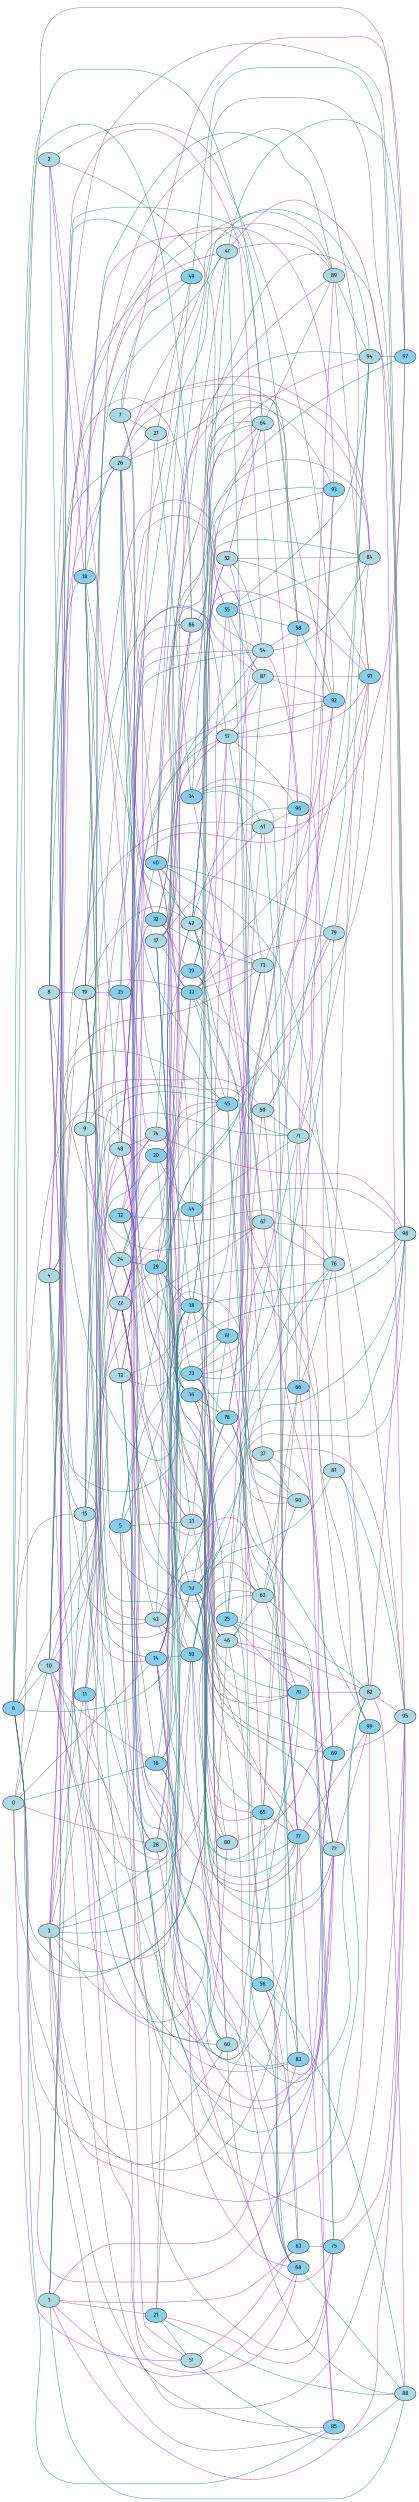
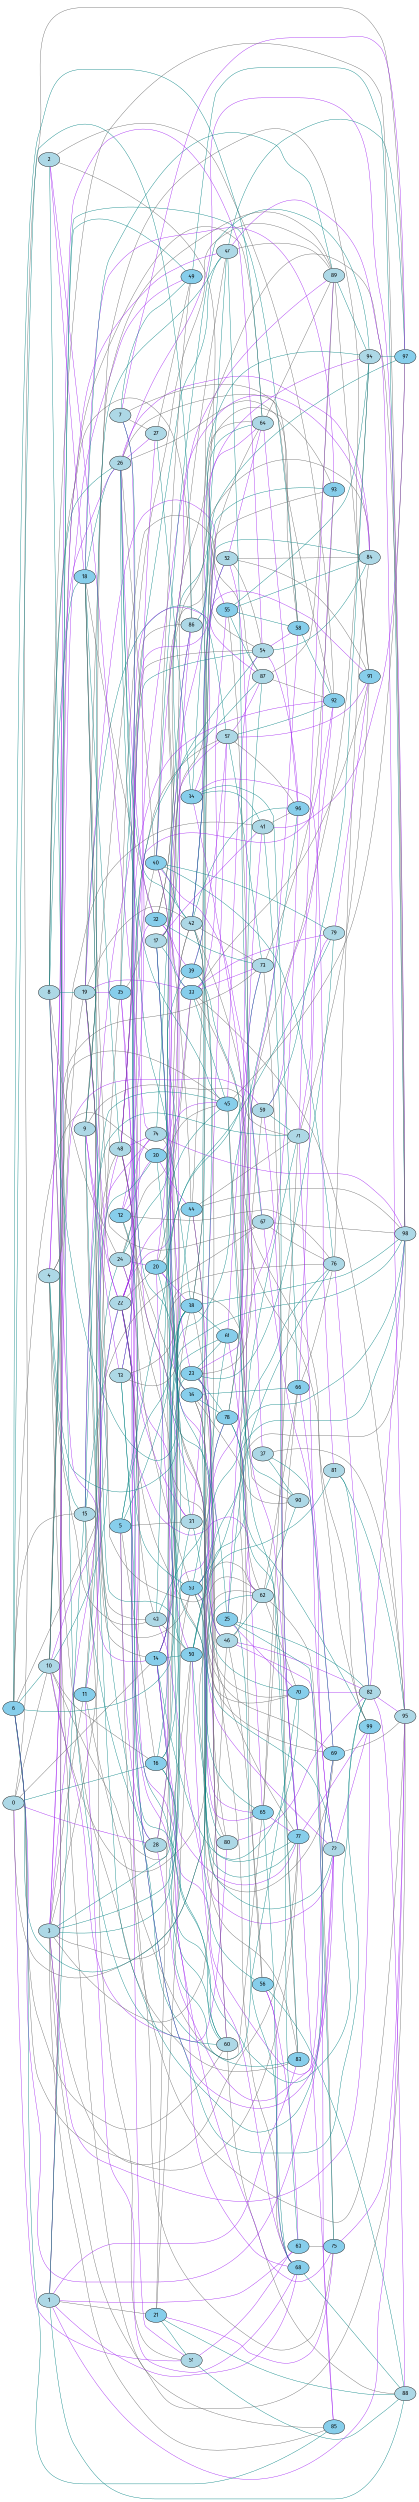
(385, 338) -> (385, 338)
(318, 677) -> (316, 588)
(156, 1267) -> (156, 1267)
